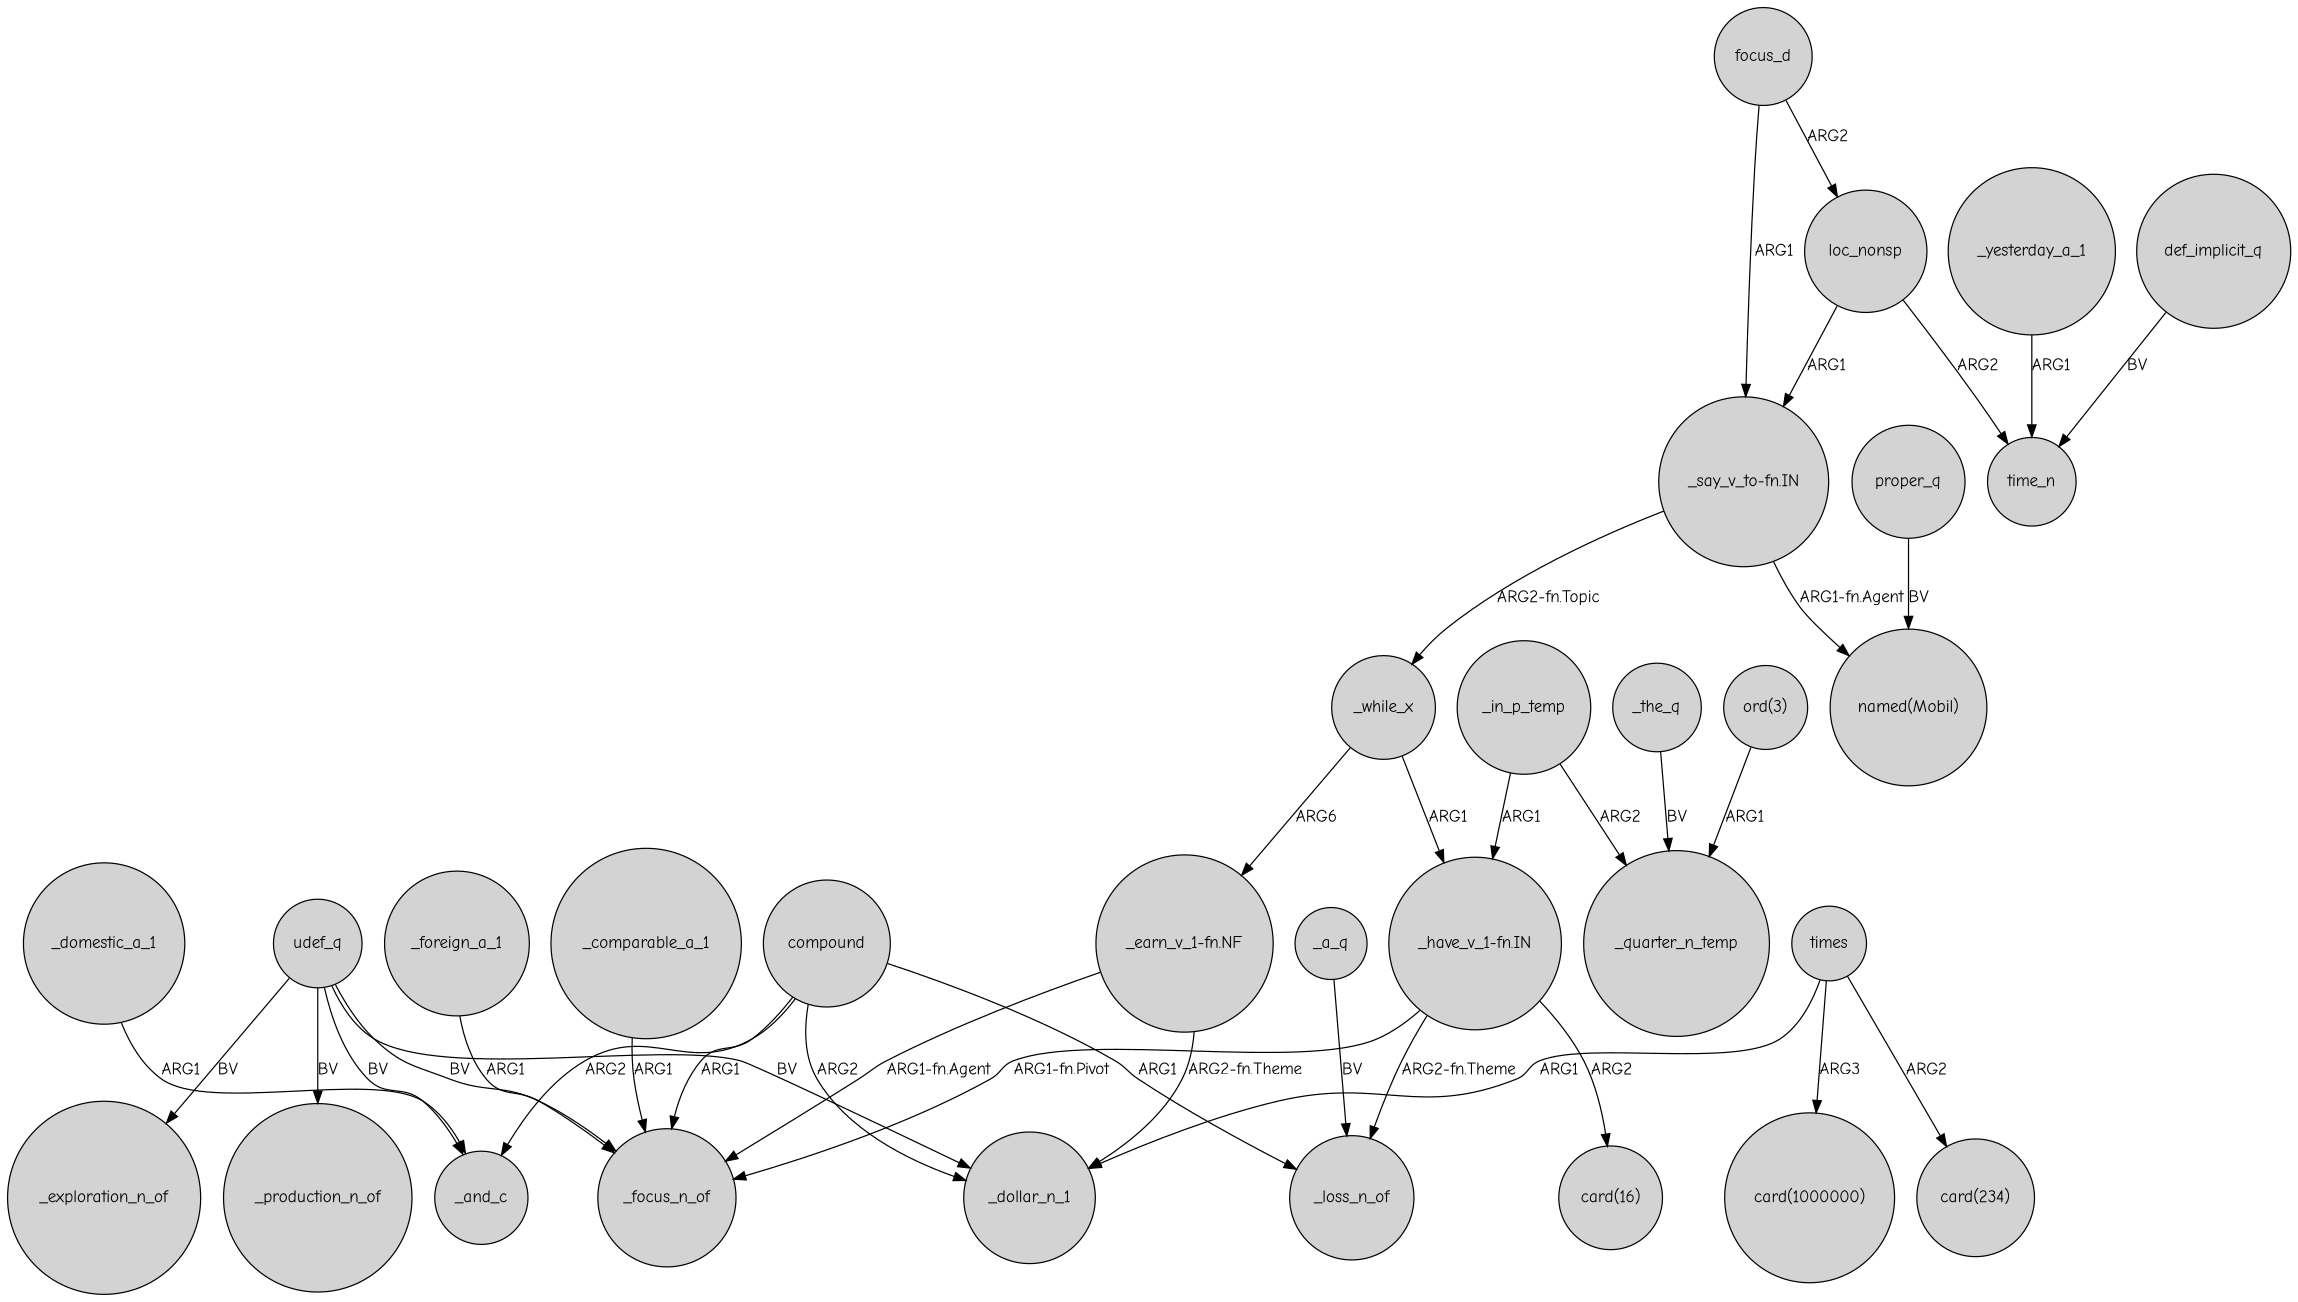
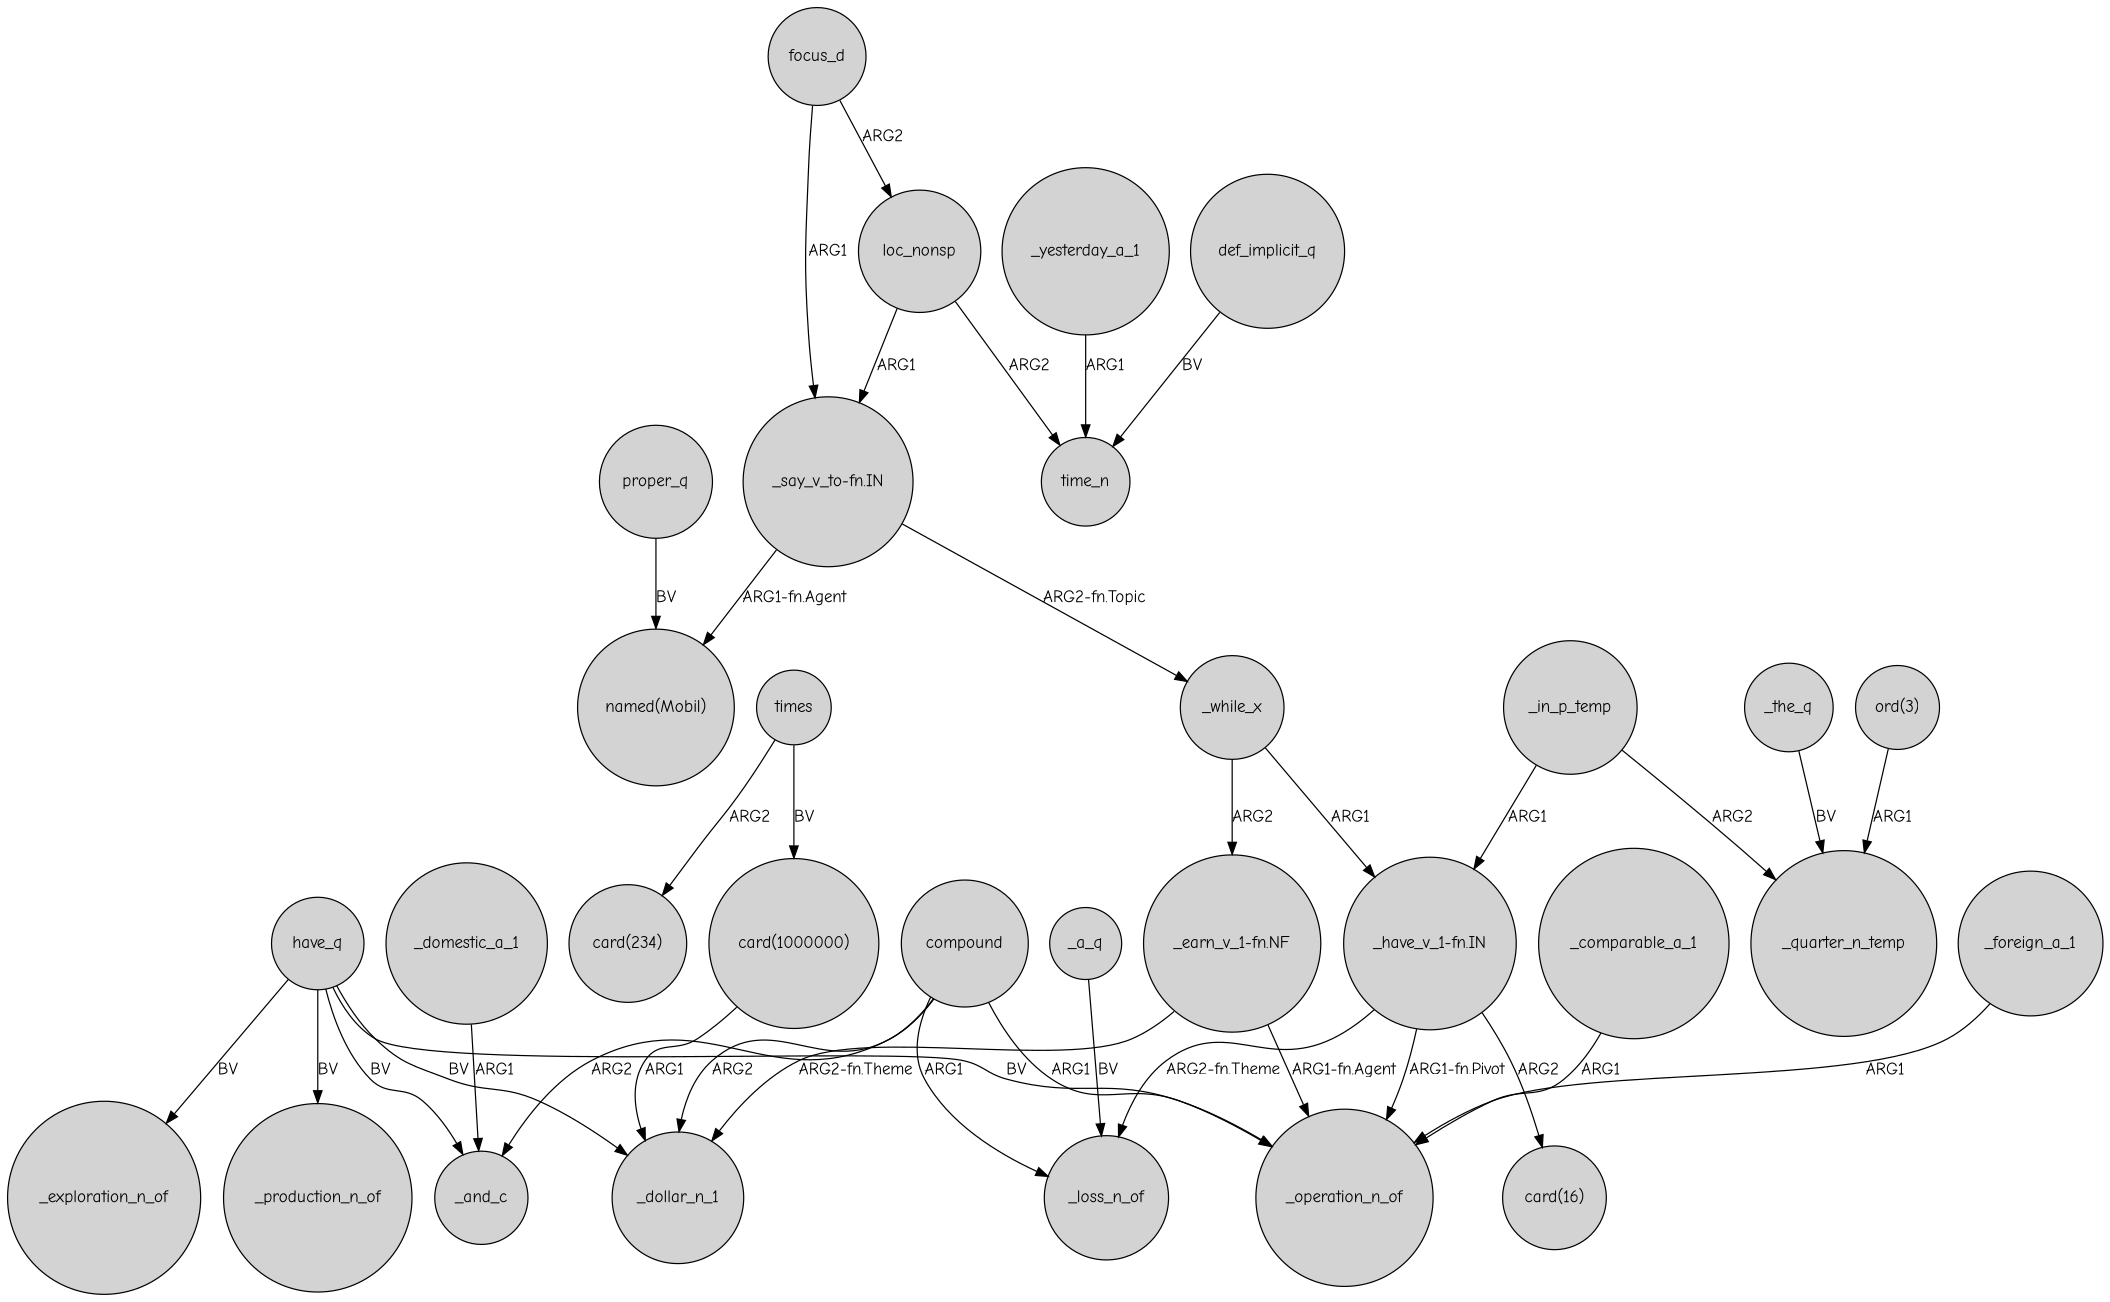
(1316, 817) -> (1253, 817)
(318, 943) -> (318, 943)
(1840, 1070) -> (804, 817)
(1476, 1091) -> (660, 1049)
(667, 1198) -> (1345, 1198)
